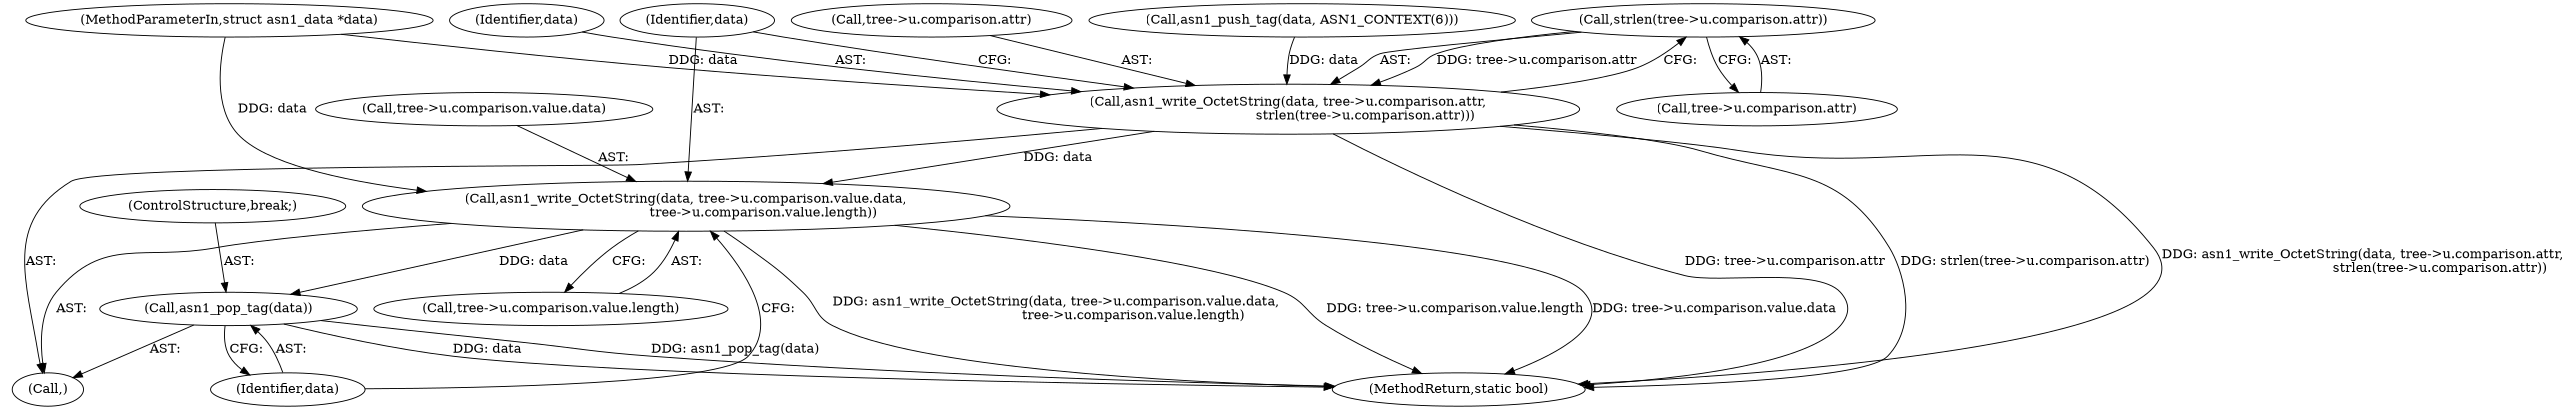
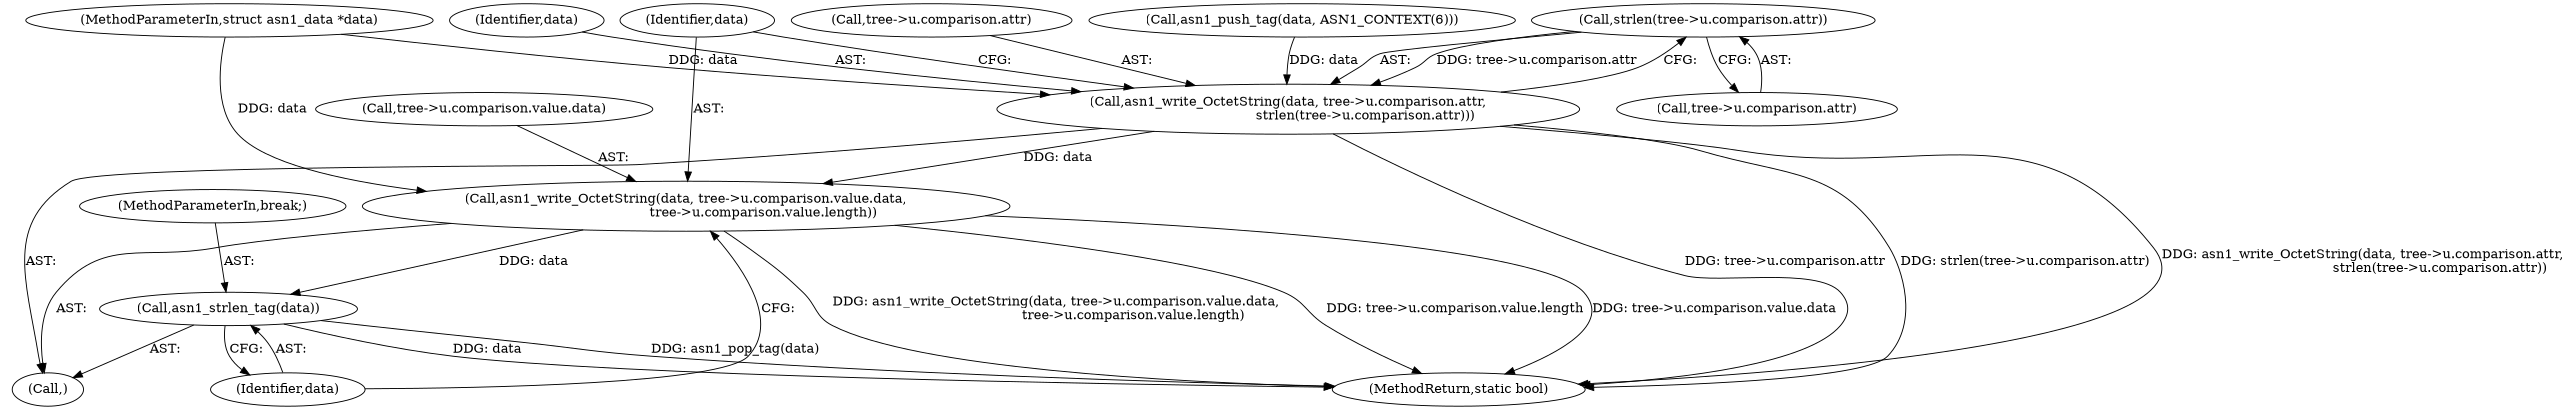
(213, 206) -> (213, 206)
(229, 309) -> (229, 309)
(551, 309) -> none
